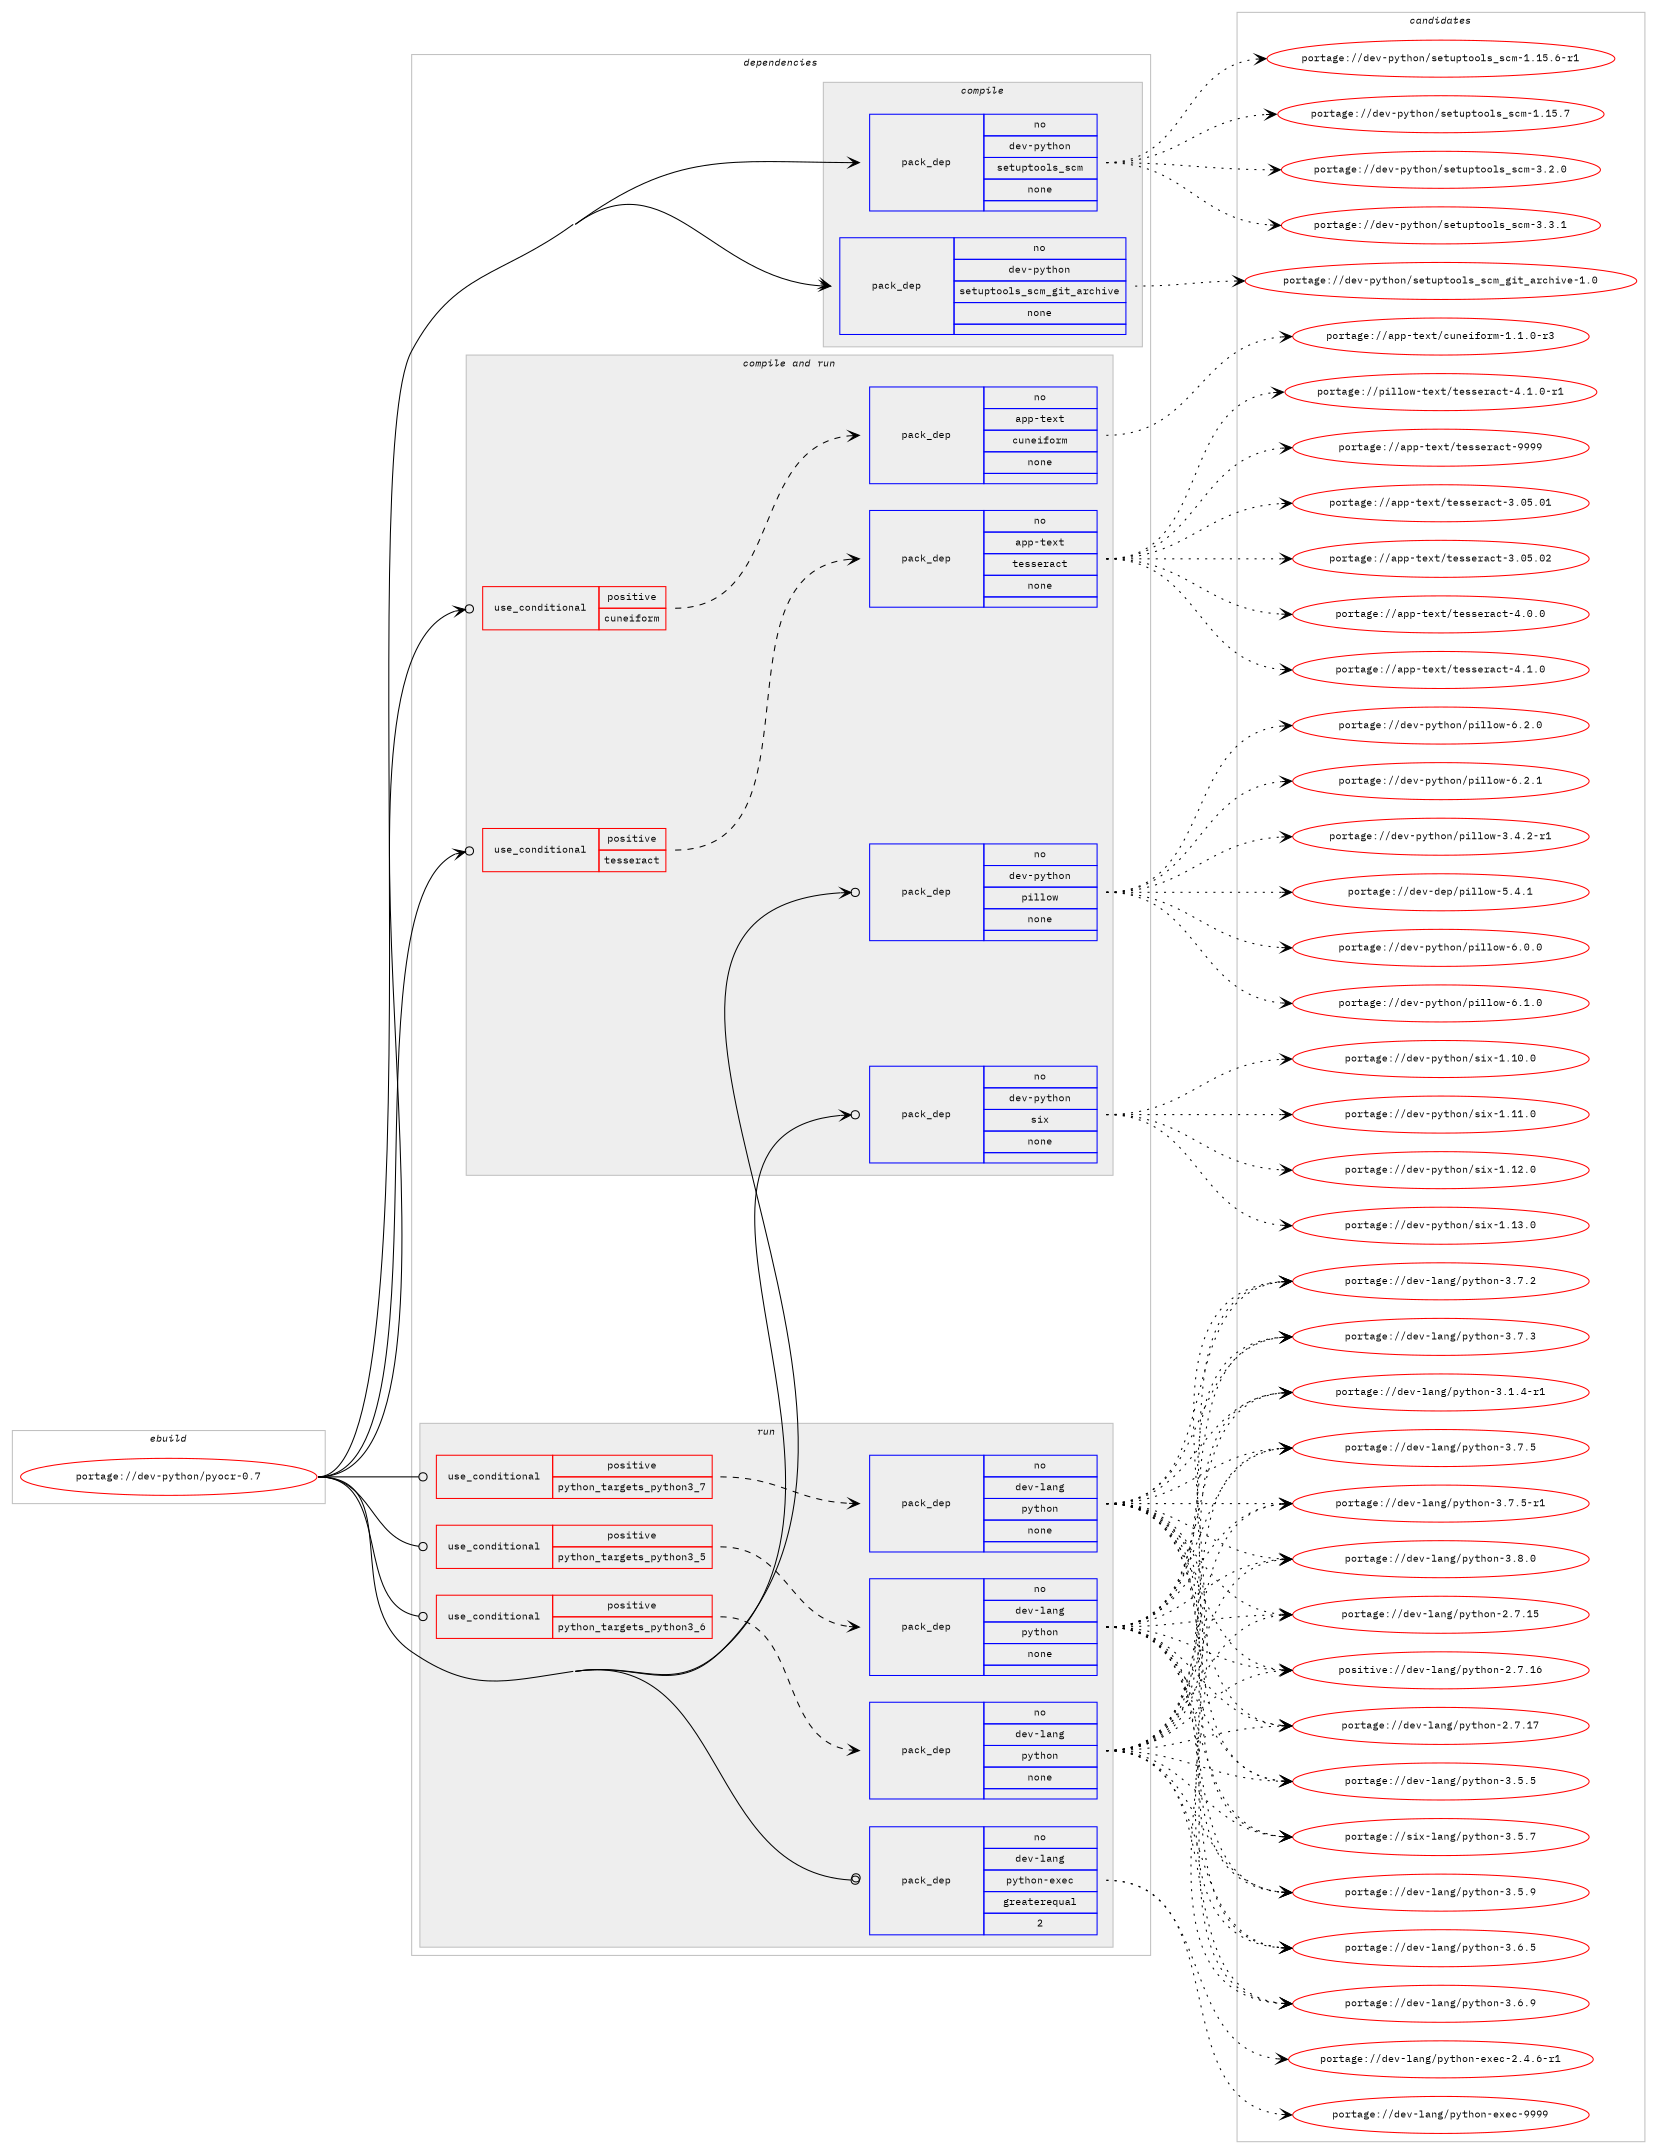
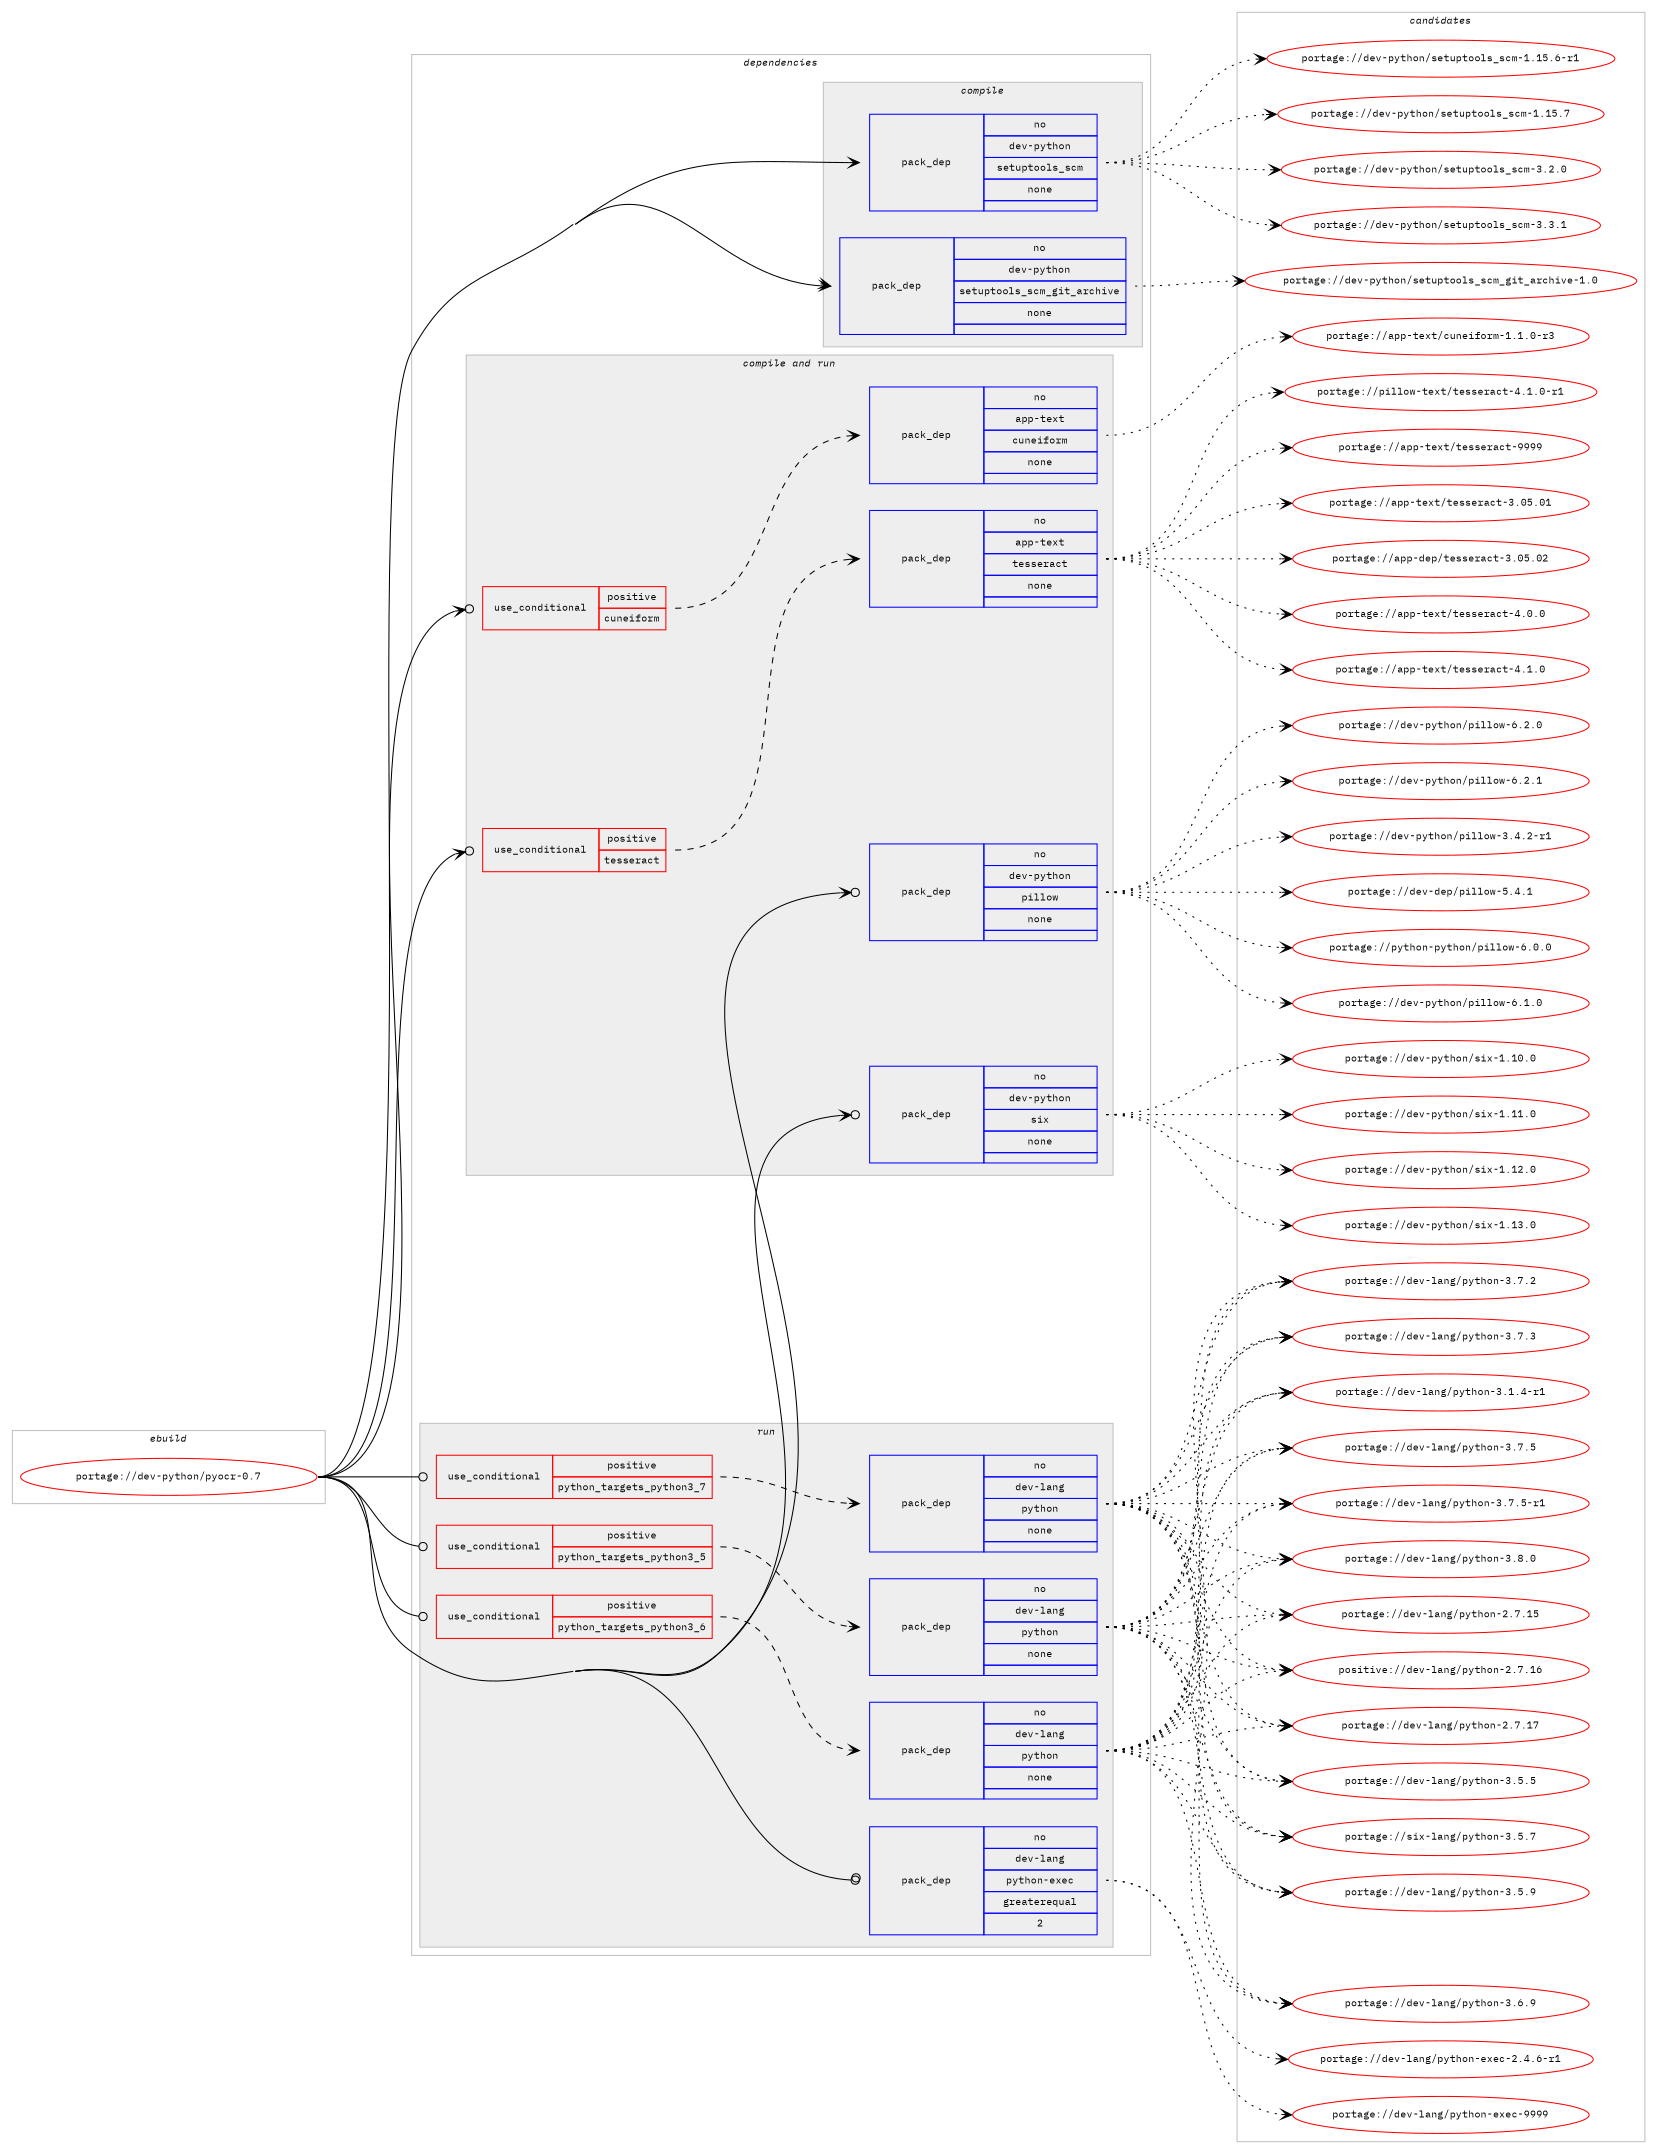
(1441, 559) -> (1441, 559)
(1441, 948) -> (1441, 948)
(1441, 1948) -> none
